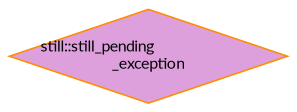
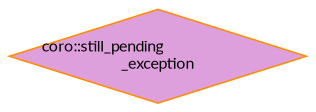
(148, 56) -> (158, 56)
